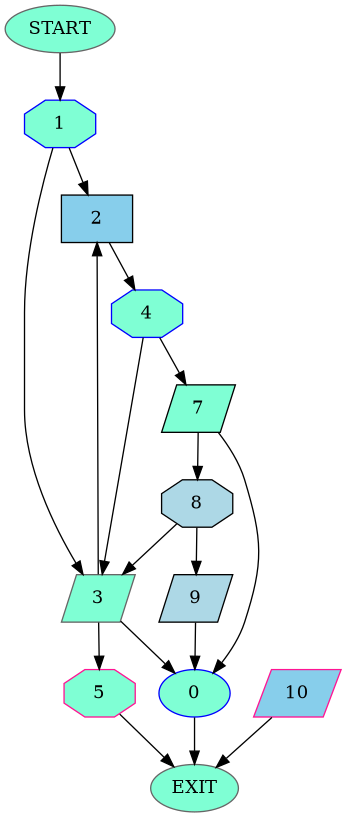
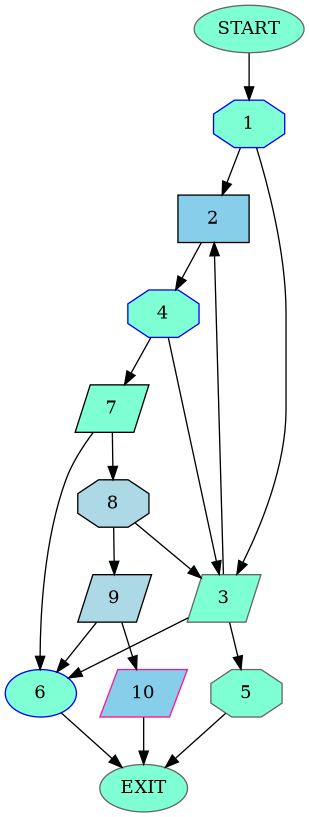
none -> (127, 640)
(100, 693) -> (246, 693)
(195, 693) -> (41, 693)
